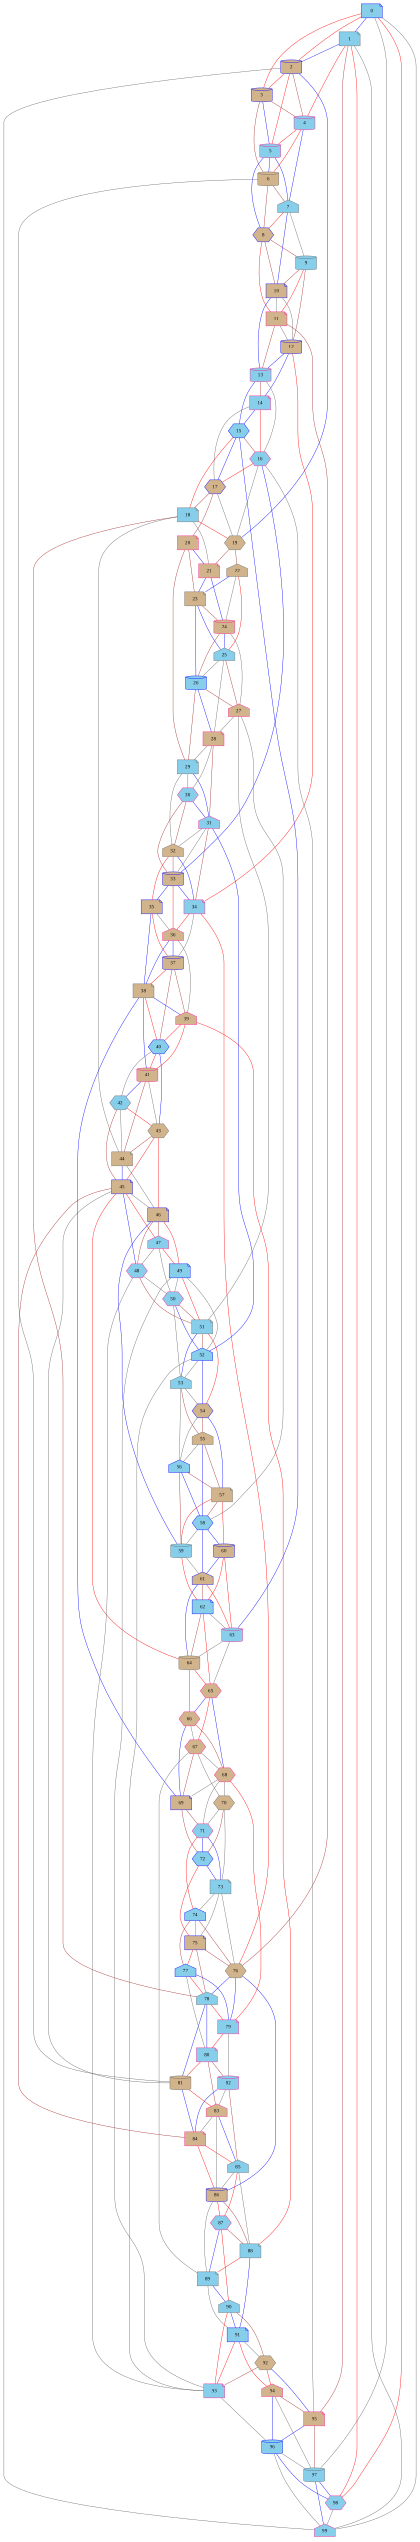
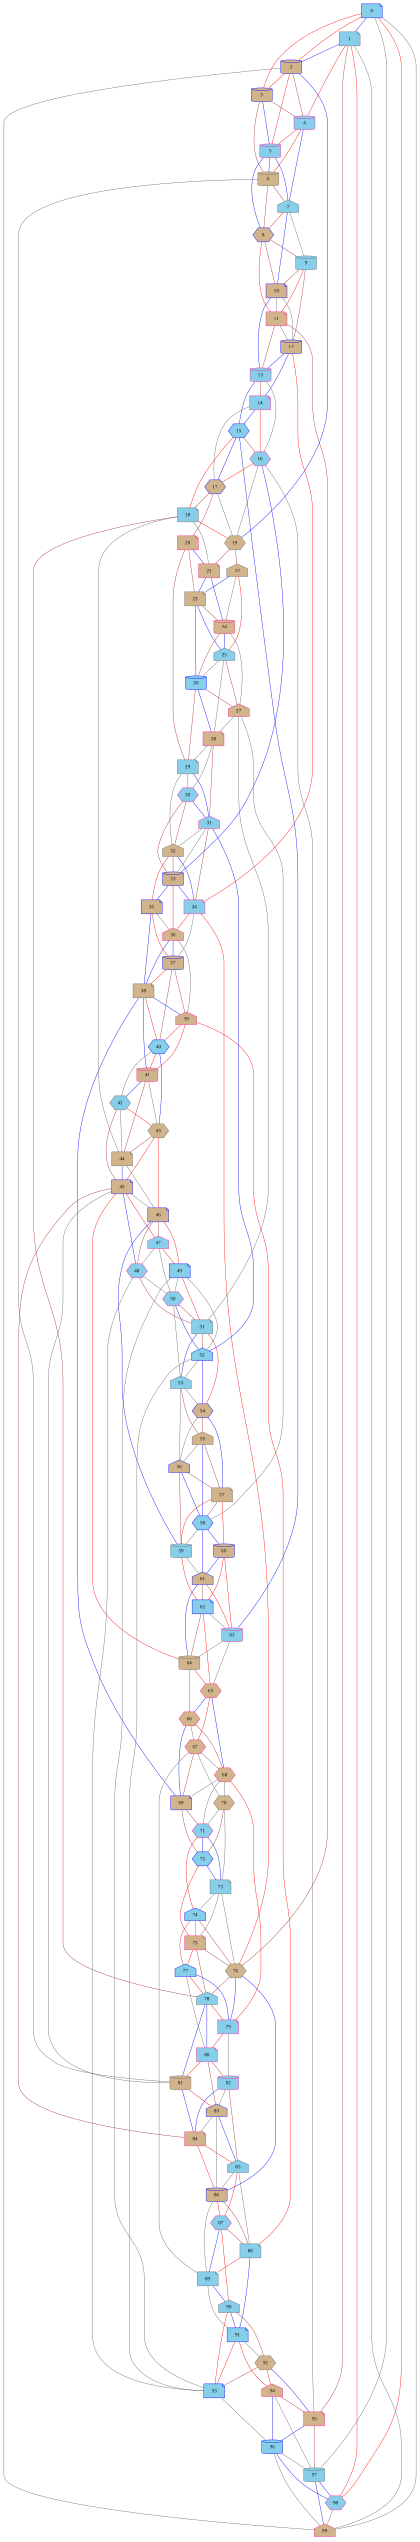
(179, 1467) -> (179, 1467)
(195, 1943) -> (195, 1943)
(221, 1986) -> (221, 1986)
(217, 2111) -> (217, 2111)
(214, 2391) -> (214, 2391)
(325, 2531) -> (325, 2531)
